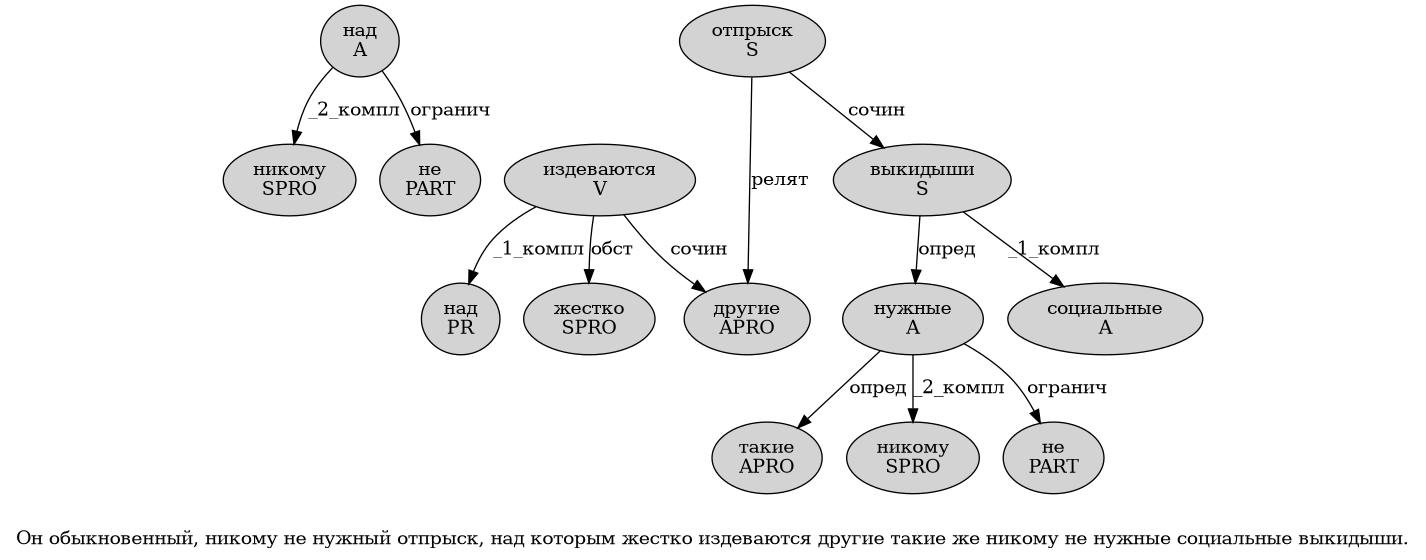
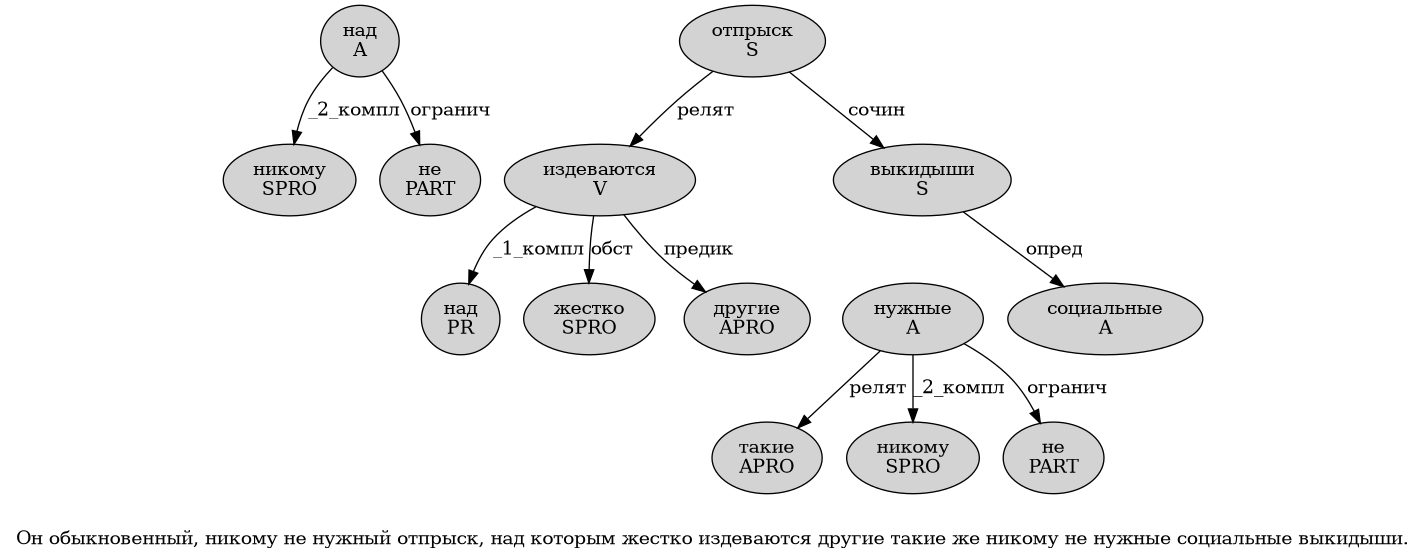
(750, 173) -> (675, 102)
(918, 243) -> none
(699, 250) -> (699, 250)
(1054, 250) -> (1054, 250)
(878, 388) -> (878, 388)
